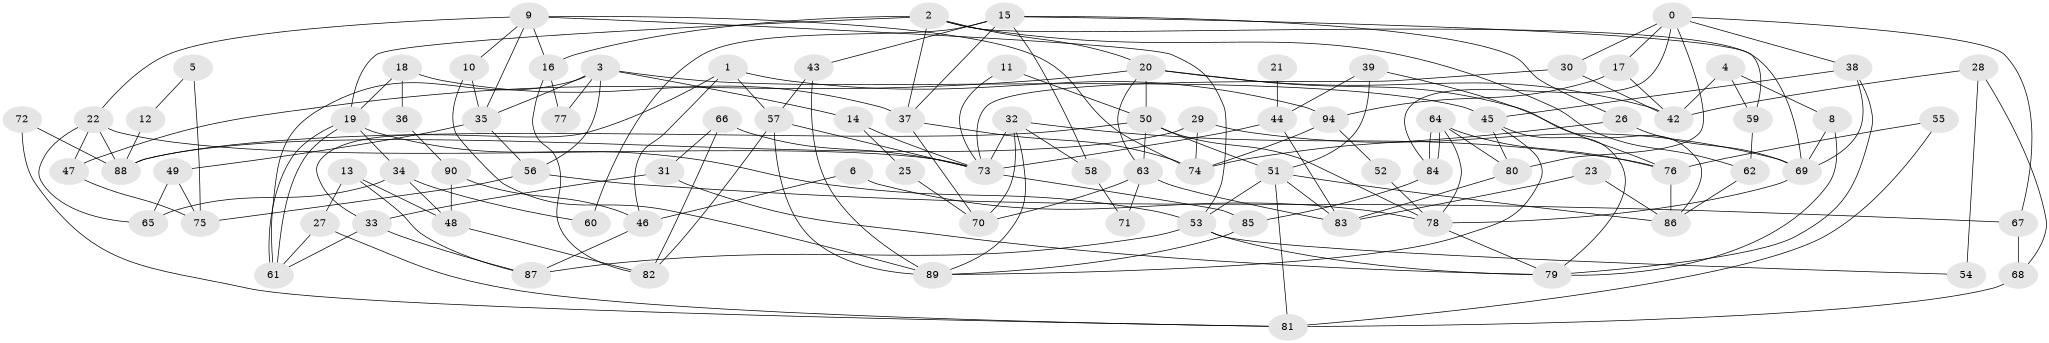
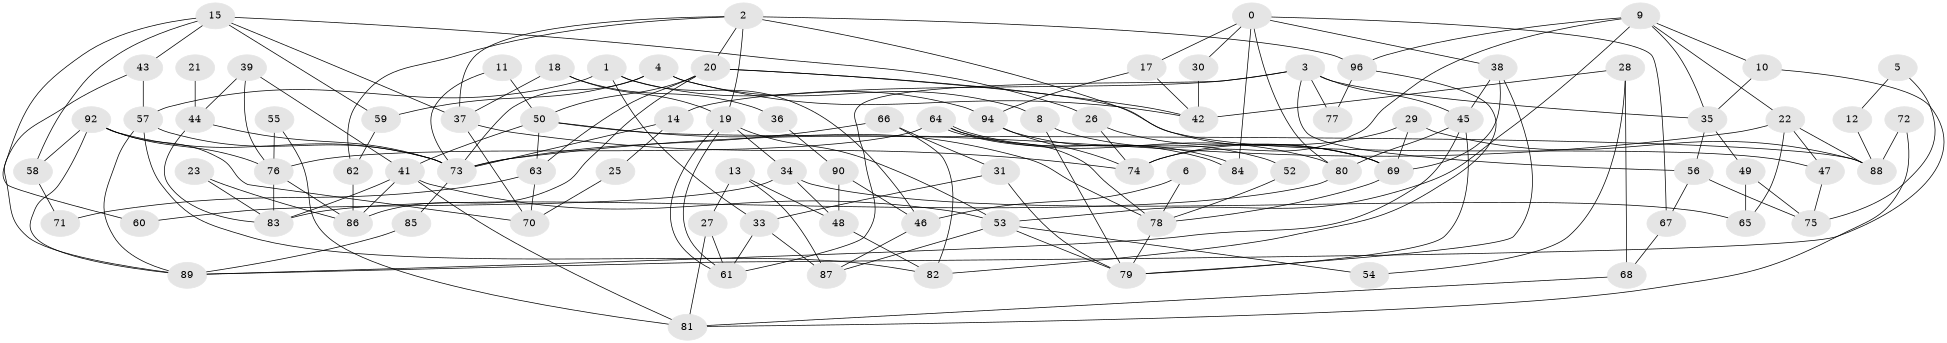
(549, 68) -> (1357, 68)
(1238, 82) -> (558, 91)
(1012, 120) -> (91, 120)
(1274, 172) -> (405, 172)
(1223, 198) -> (274, 193)
(1355, 200) -> none
